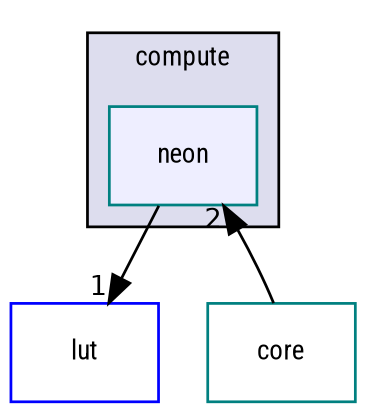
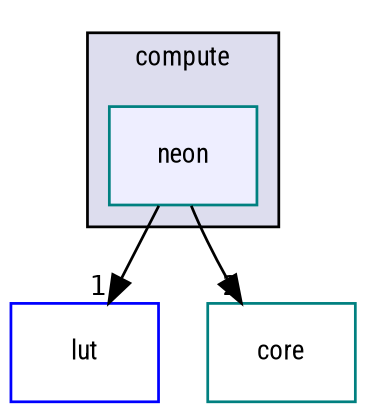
(257, 266) -> (209, 245)
